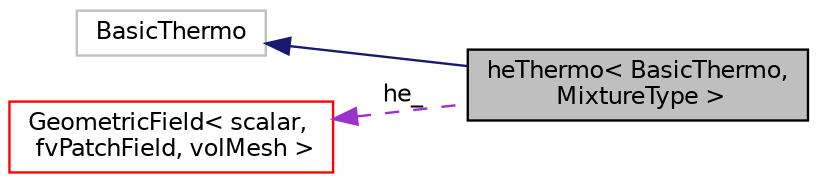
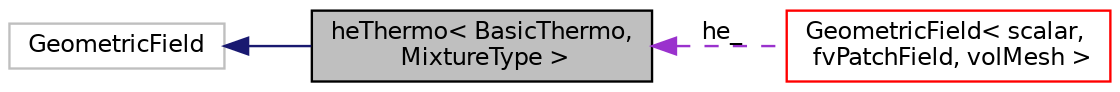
(171, 33) -> (117, 46)
(412, 110) -> (731, 46)
